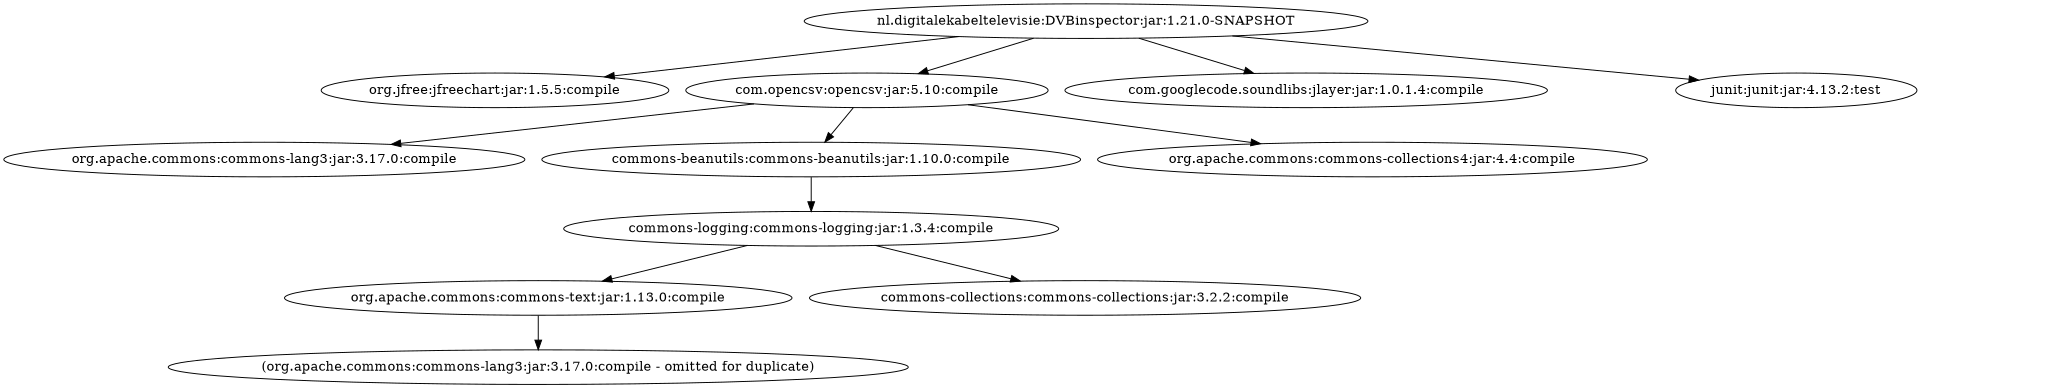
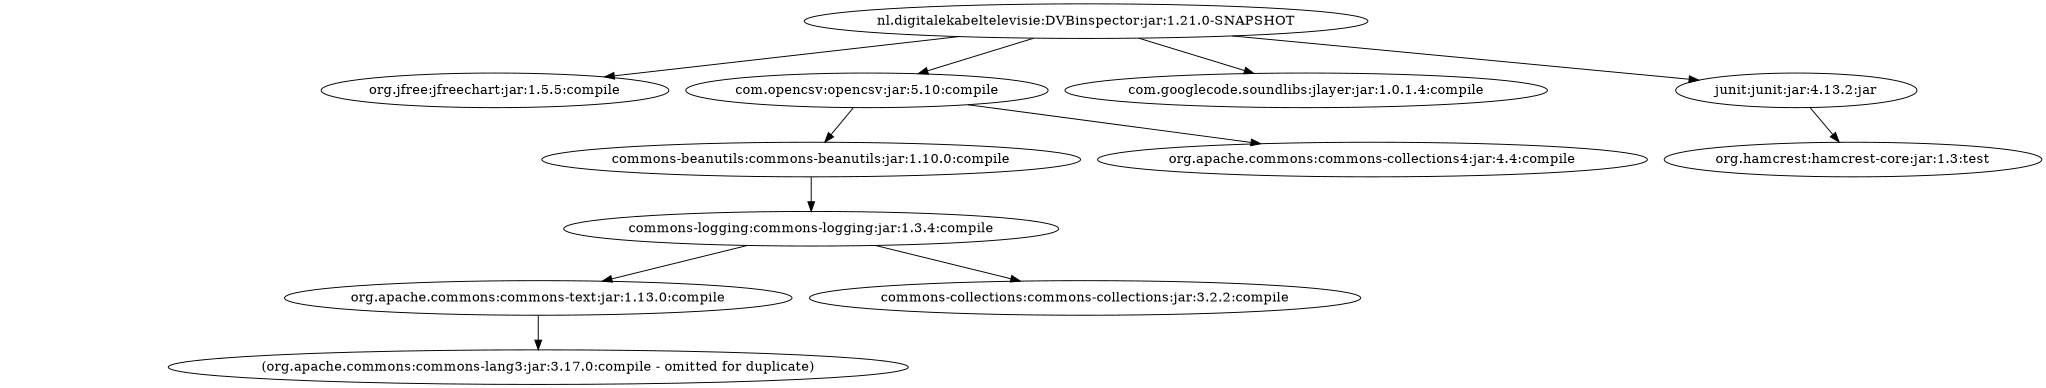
(1796, 90) -> (1796, 90)
(264, 160) -> none
none -> (1853, 160)
